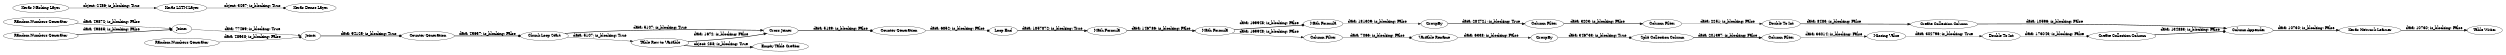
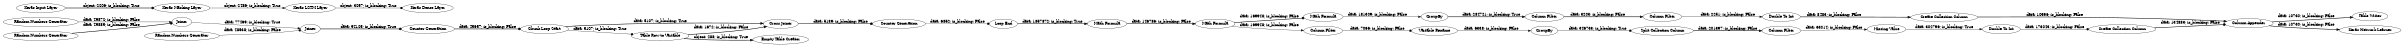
none -> (41, 8)
(2433, 30) -> (2311, 20)
(599, 39) -> (599, 32)
